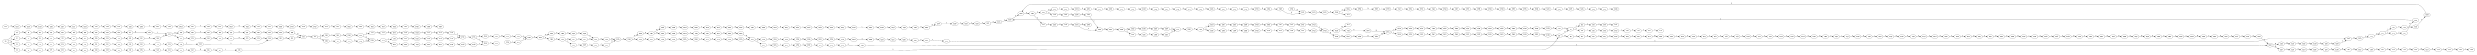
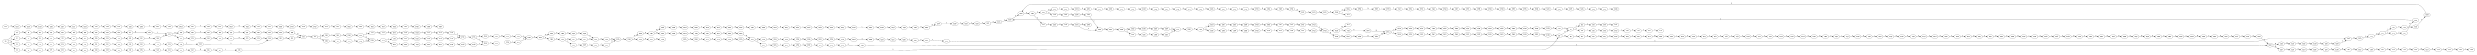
(1290, 14) -> (1285, 9)
(674, 39) -> none
